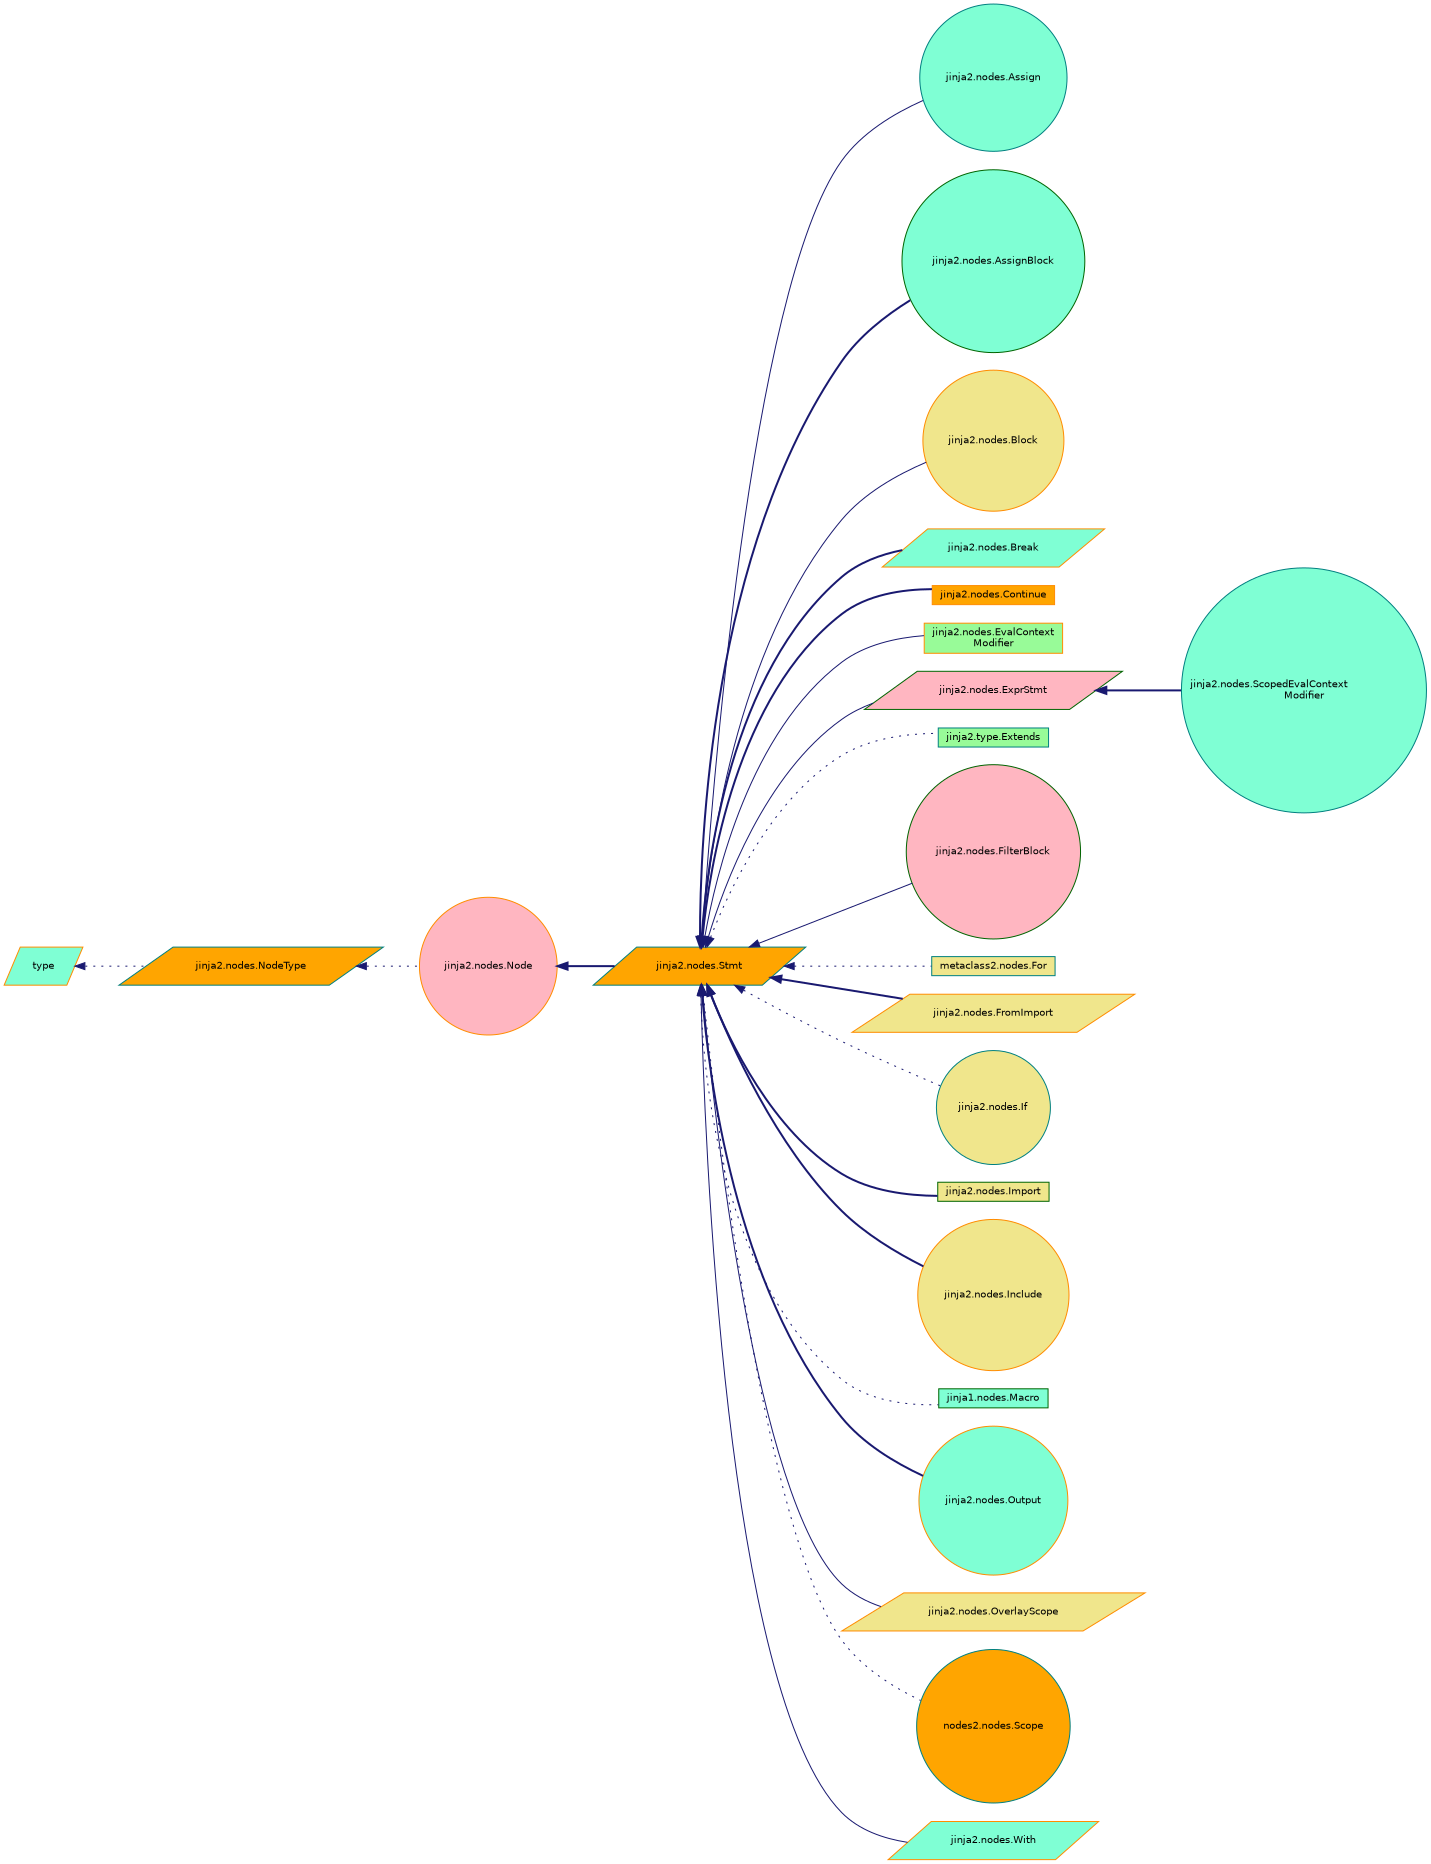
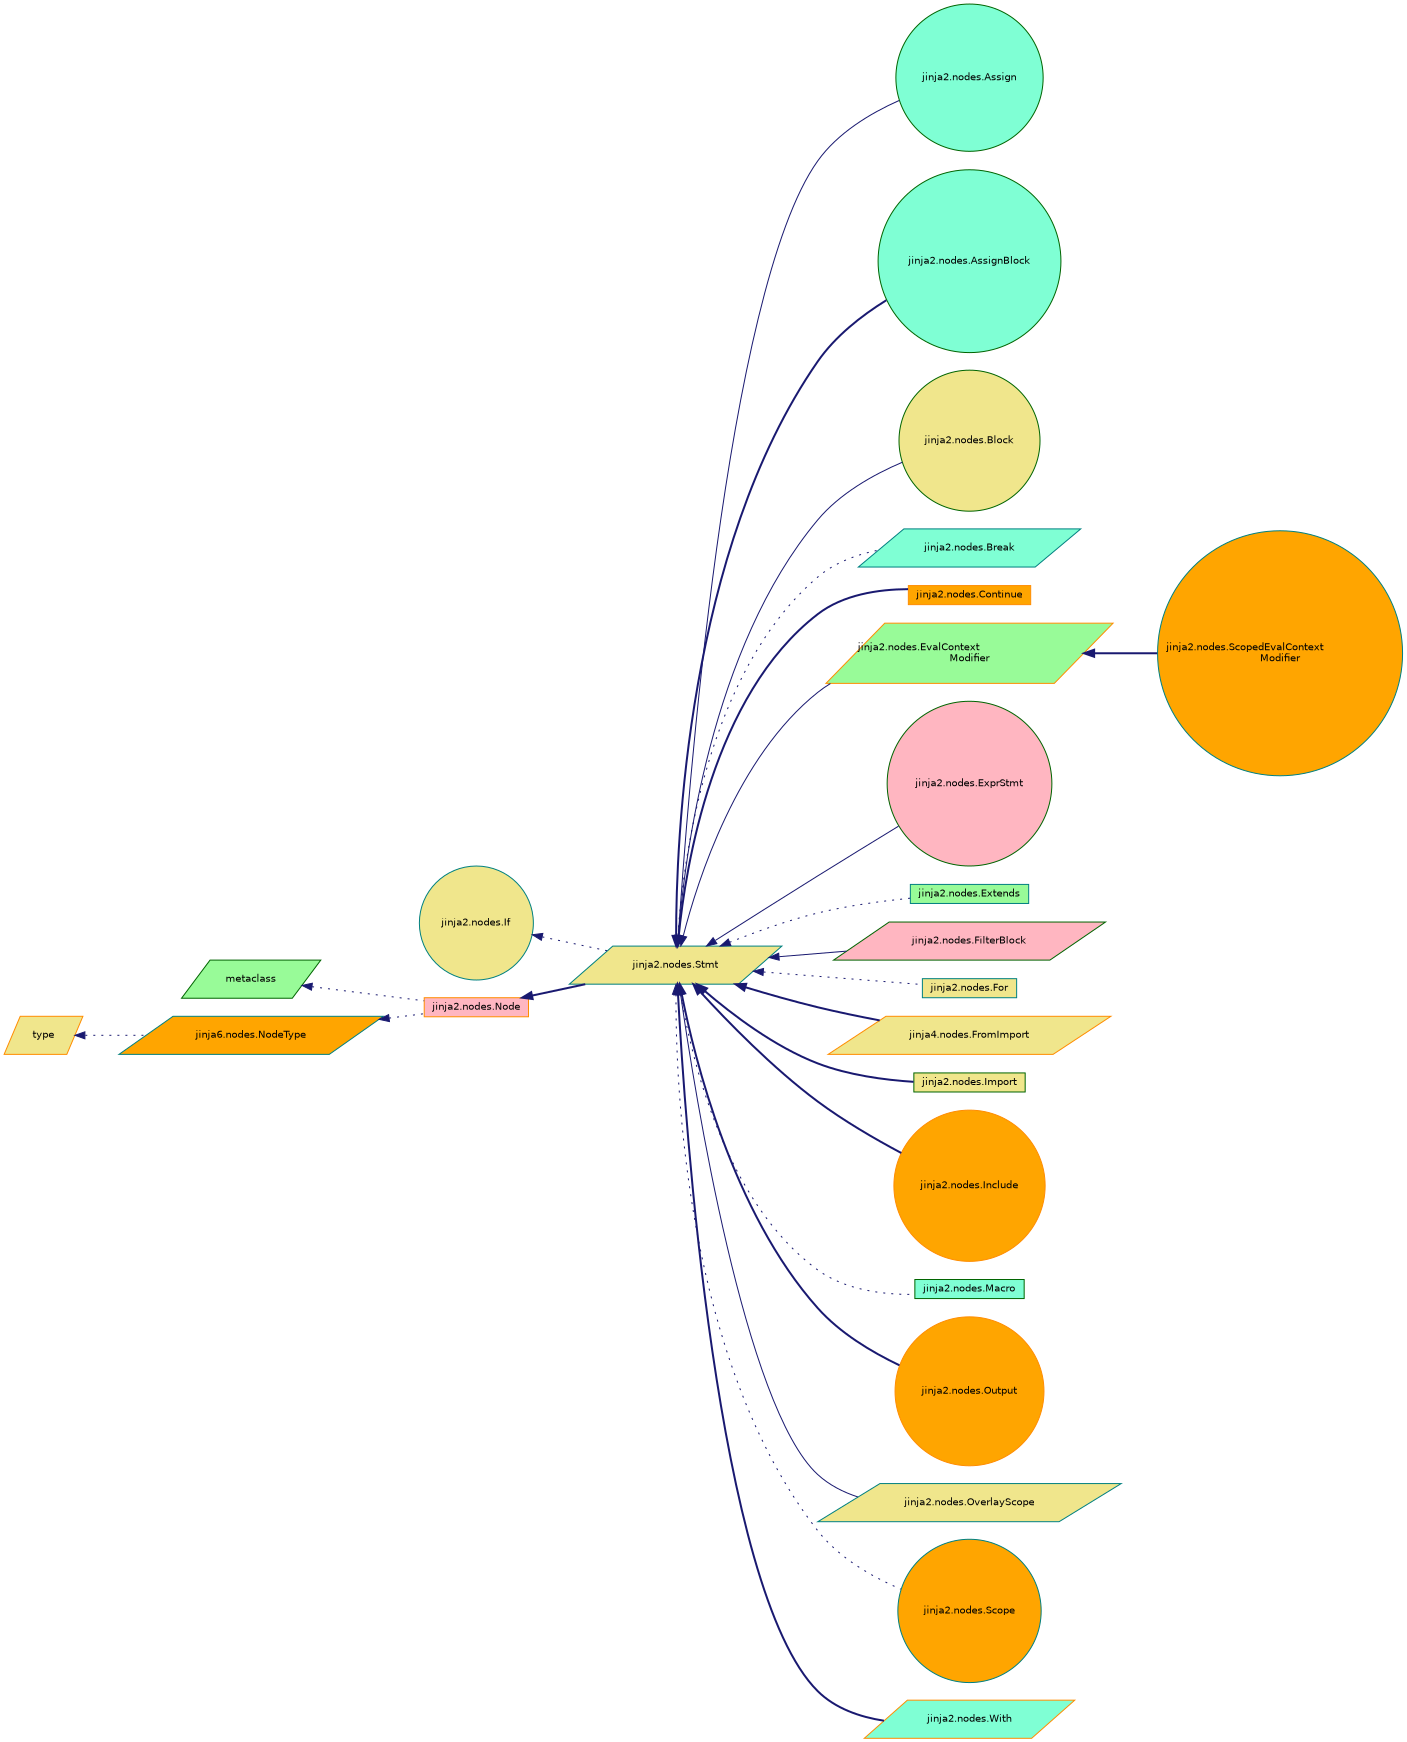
(993, 78) -> (970, 78)
(993, 441) -> (970, 441)
(993, 548) -> (970, 548)
(993, 638) -> (970, 653)
(993, 690) -> (970, 784)
(1144, 690) -> (1126, 653)
(1304, 690) -> (1280, 653)
(755, 701) -> (732, 701)
(993, 738) -> (970, 894)
(993, 852) -> (970, 941)
(44, 966) -> (44, 1035)
(251, 966) -> (251, 1035)
(488, 966) -> (476, 1007)
(699, 966) -> (676, 965)
(993, 966) -> (970, 988)
none -> (251, 979)
(993, 1013) -> (970, 1035)
(841, 1041) -> (575, 944)
(993, 1295) -> (970, 1186)
(993, 1398) -> (970, 1289)
(734, 1450) -> (719, 1388)
(993, 1501) -> (970, 1391)
(993, 1612) -> (970, 1503)
(993, 1726) -> (970, 1611)
